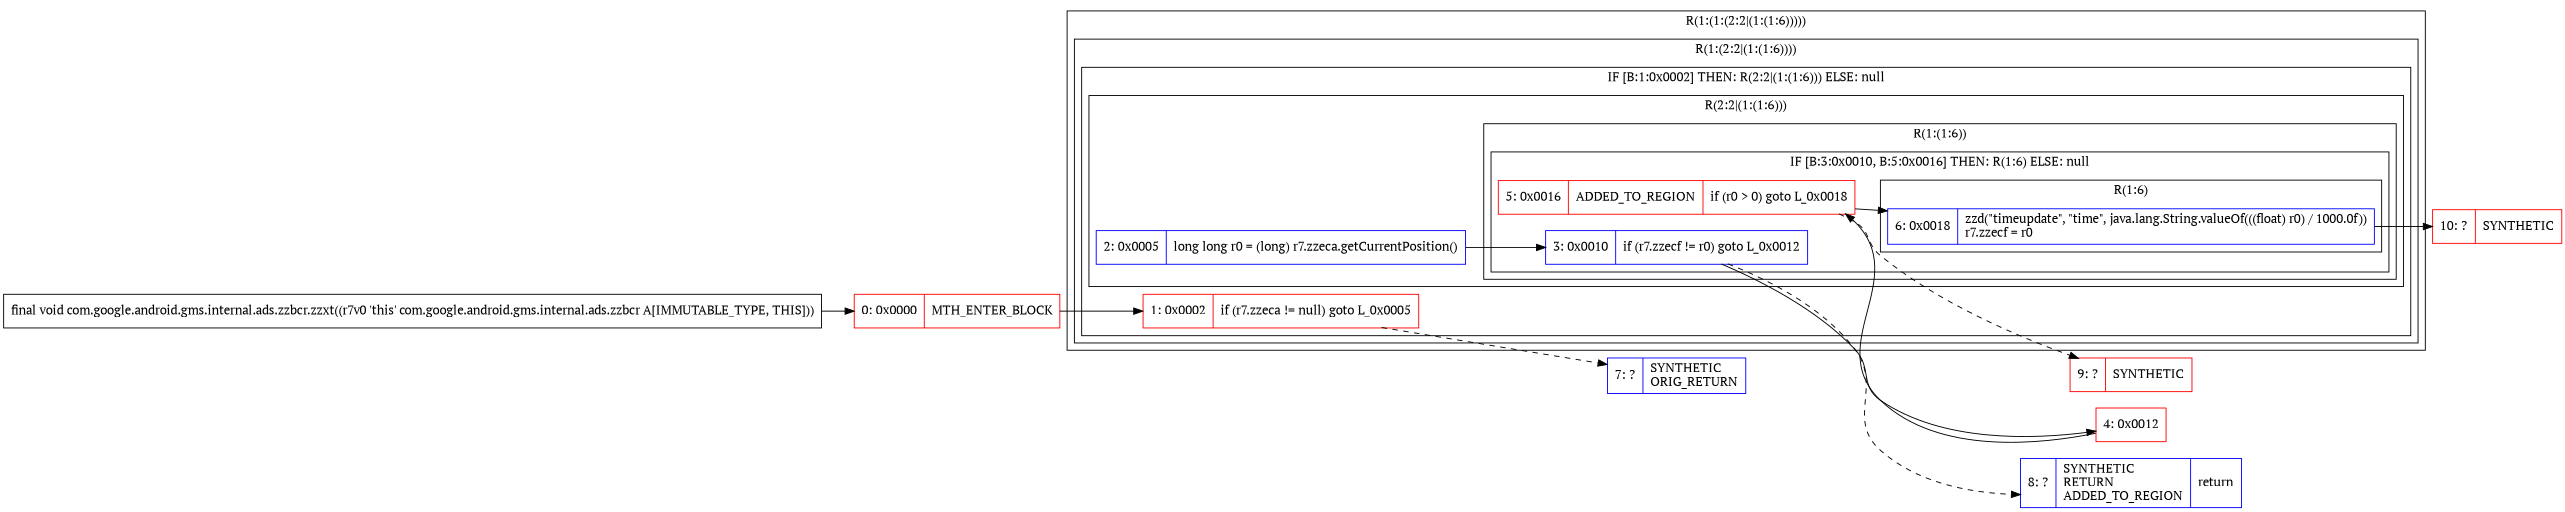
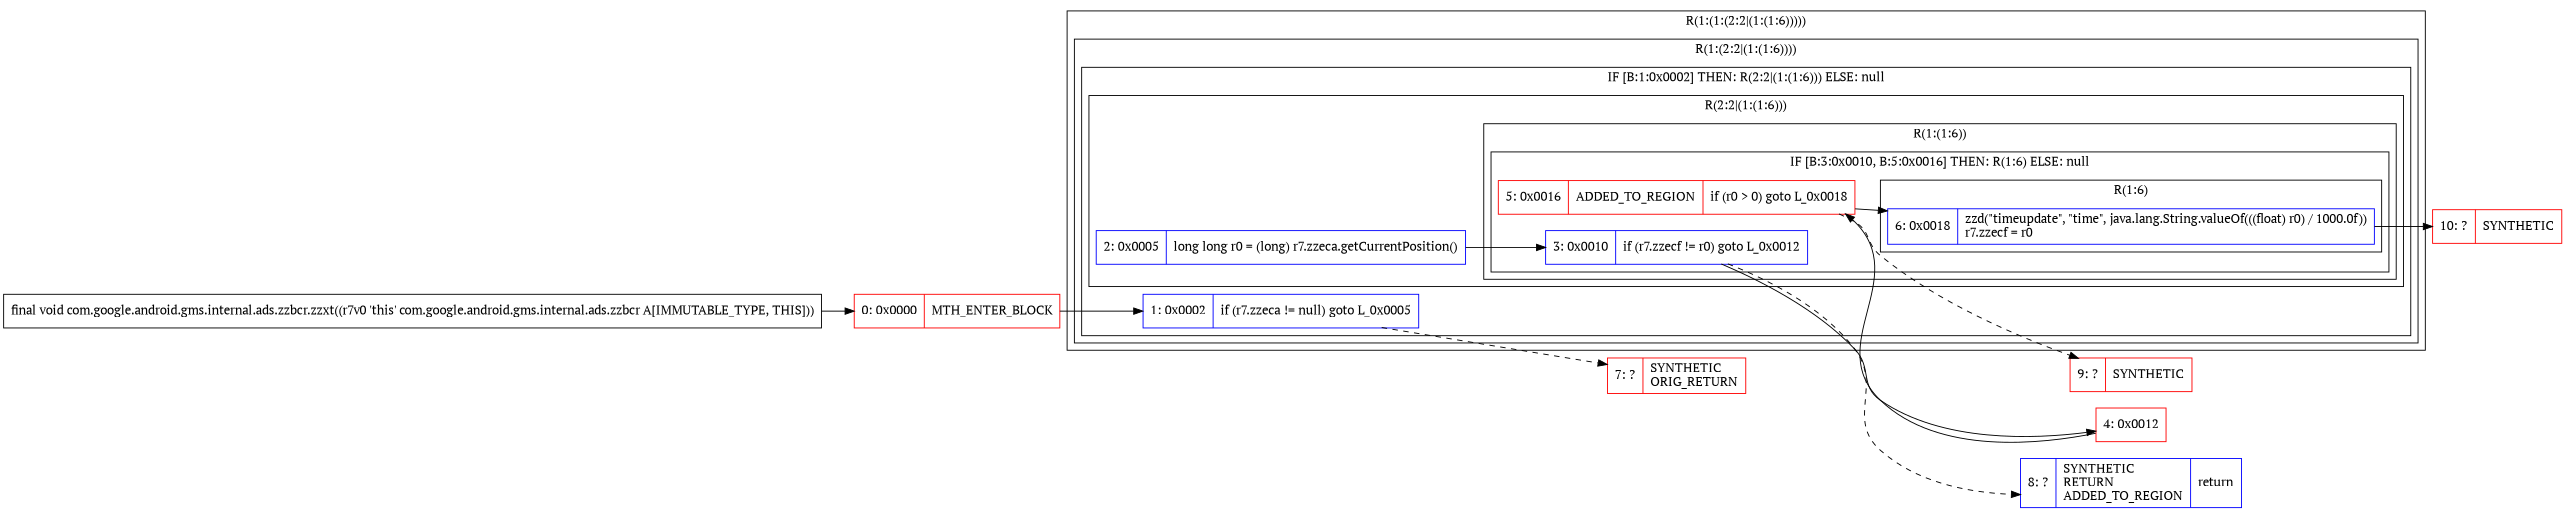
(1281, 311) -> (1281, 311)
(1677, 376) -> (1677, 376)
